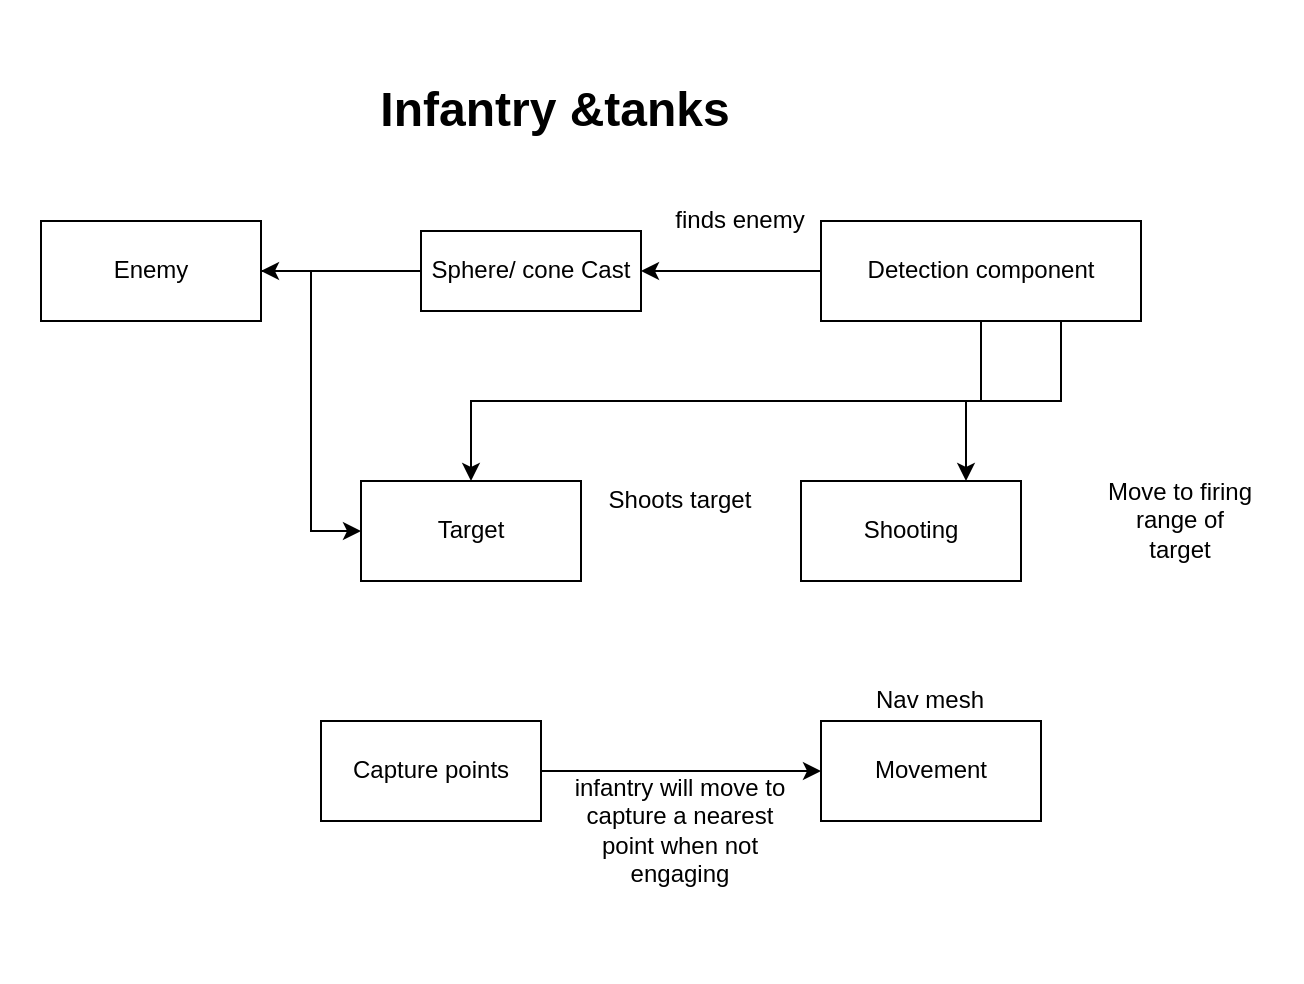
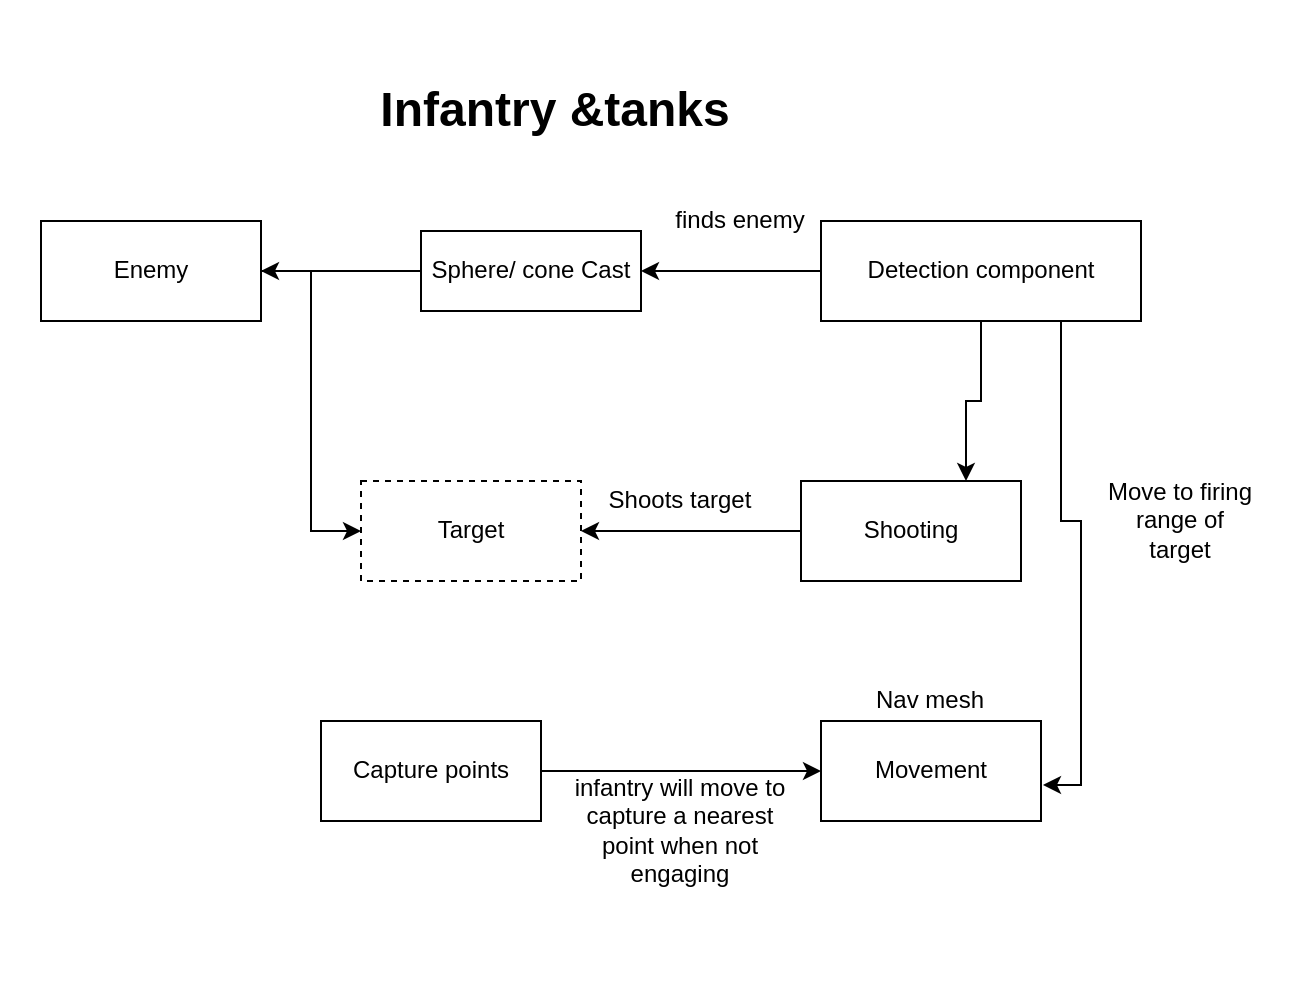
(684, 401) -> (1081, 594)
(471, 531) -> (471, 531)
none -> (698, 531)
